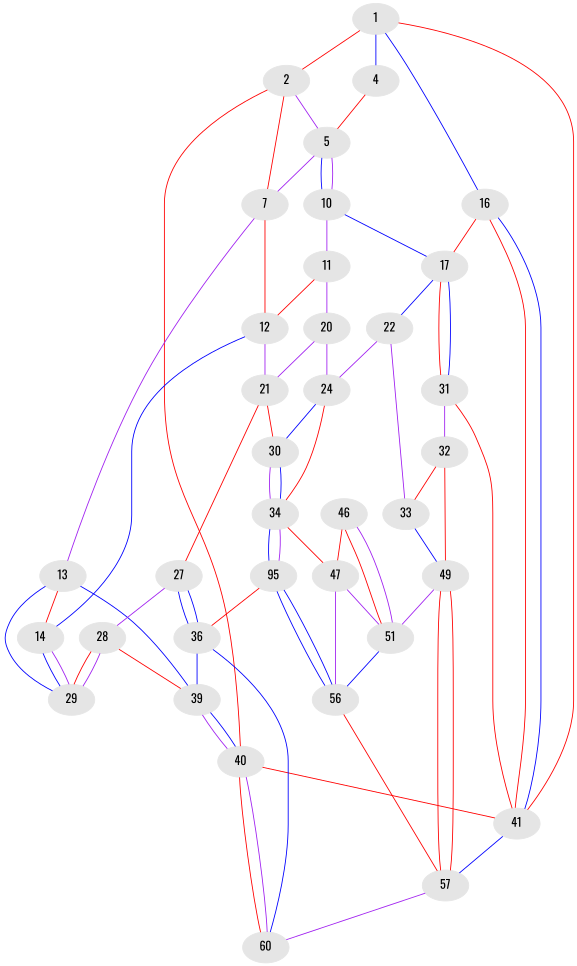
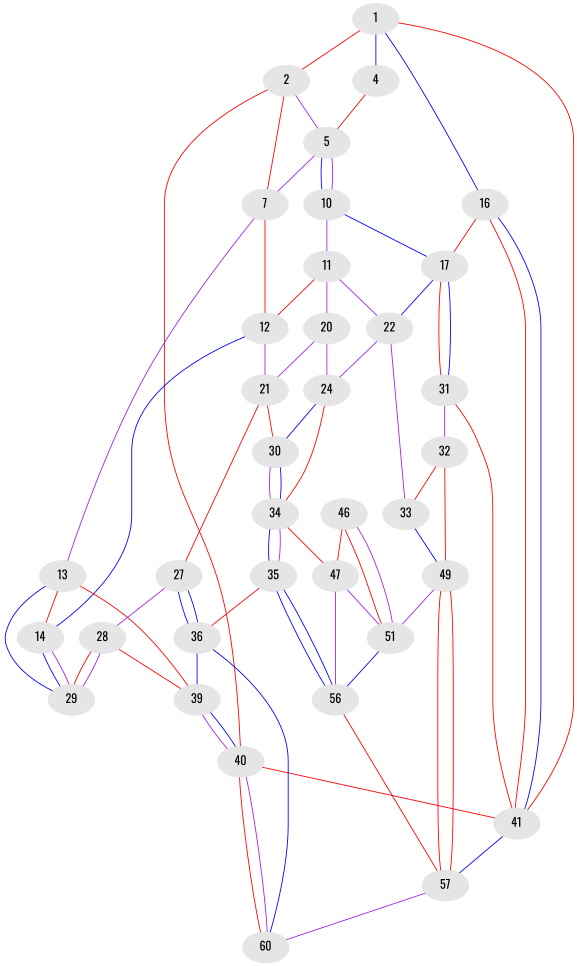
none -> (358, 297)
(274, 576) -> (274, 576)
(140, 629) -> (140, 629)
